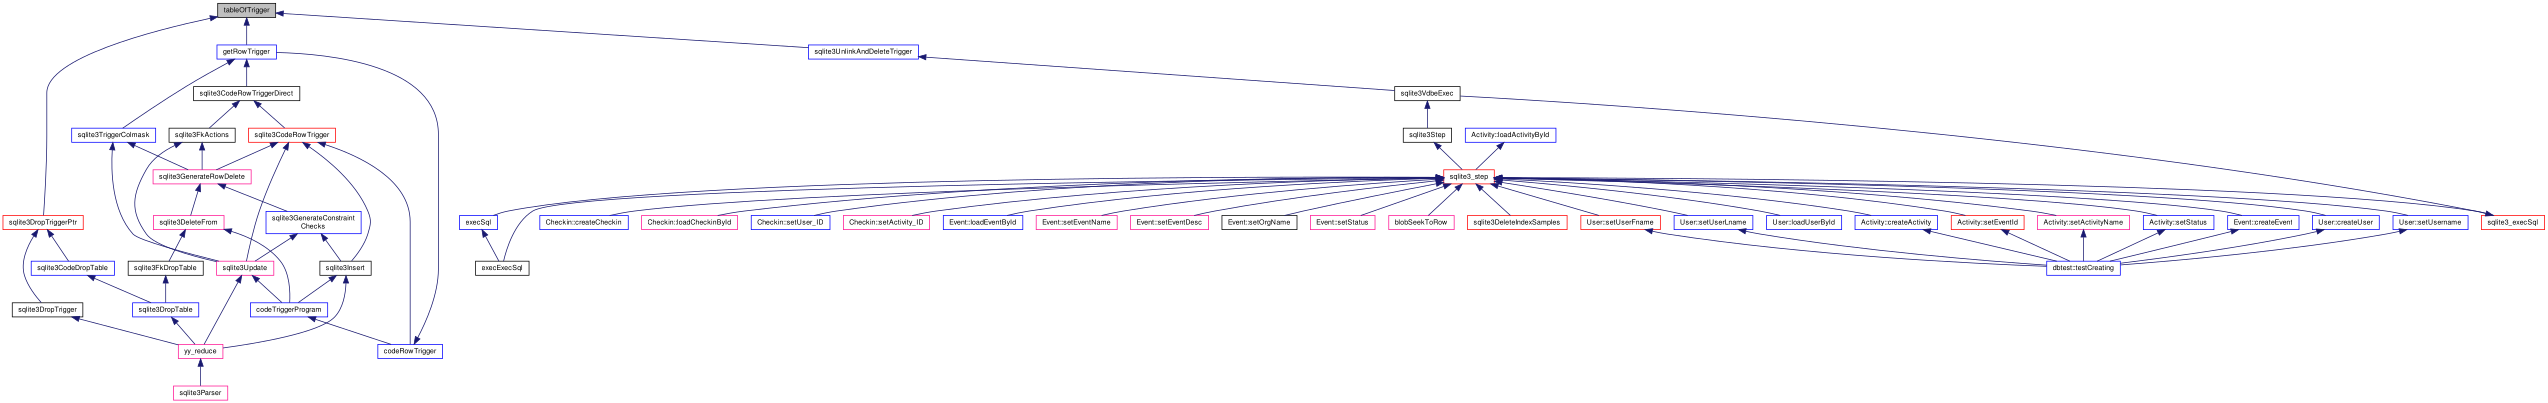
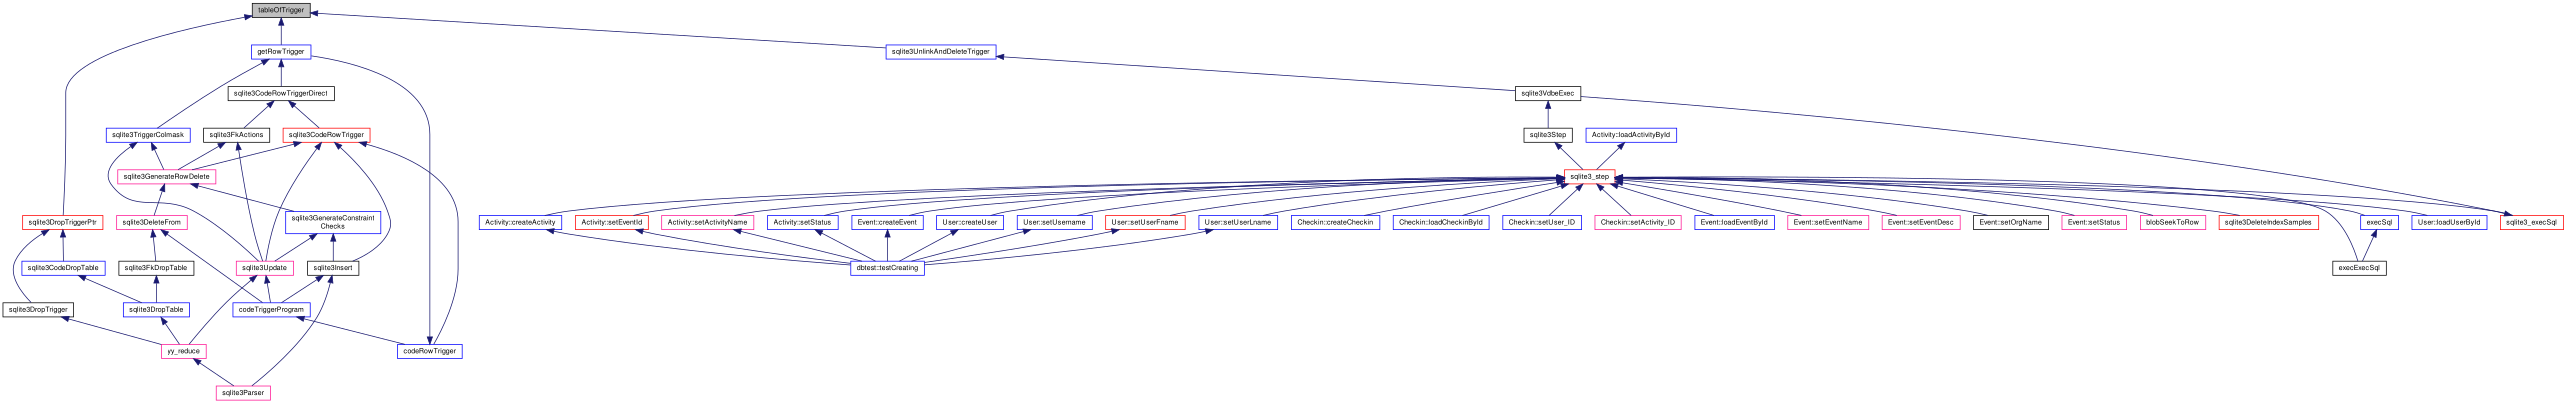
(690, 223) -> (1441, 223)
(298, 333) -> (300, 340)
